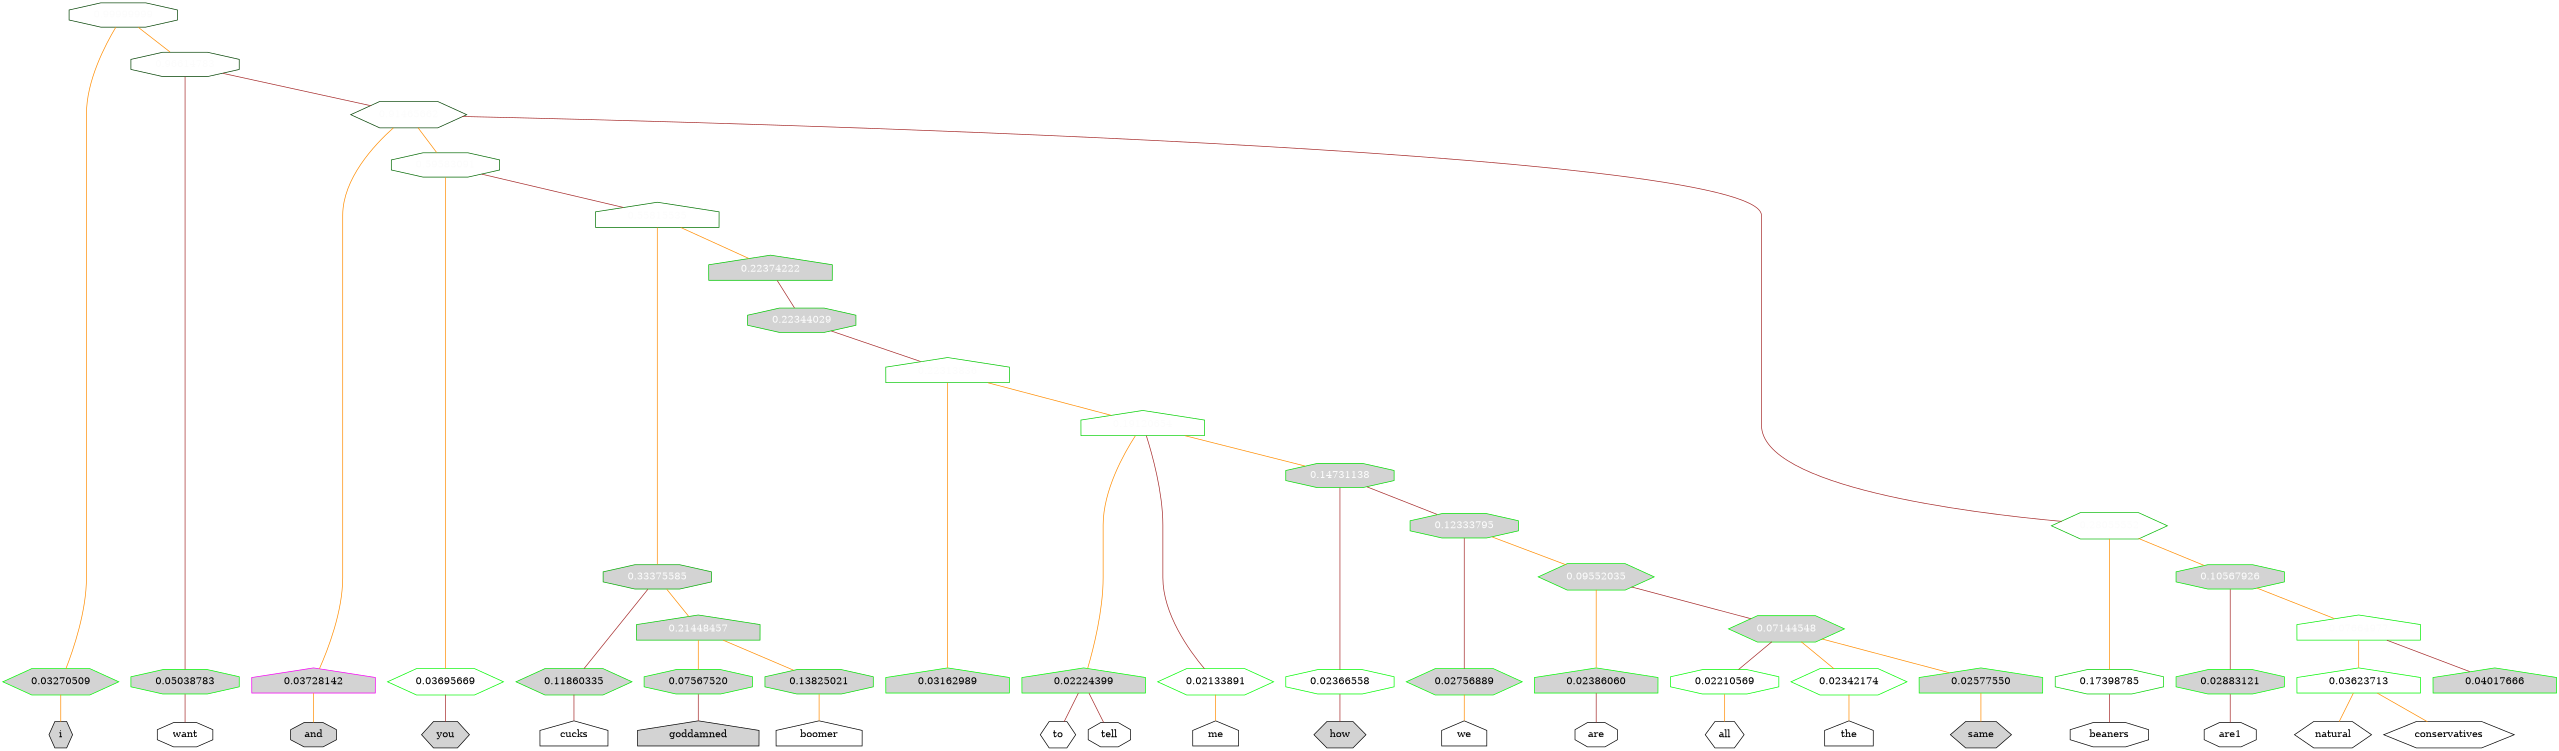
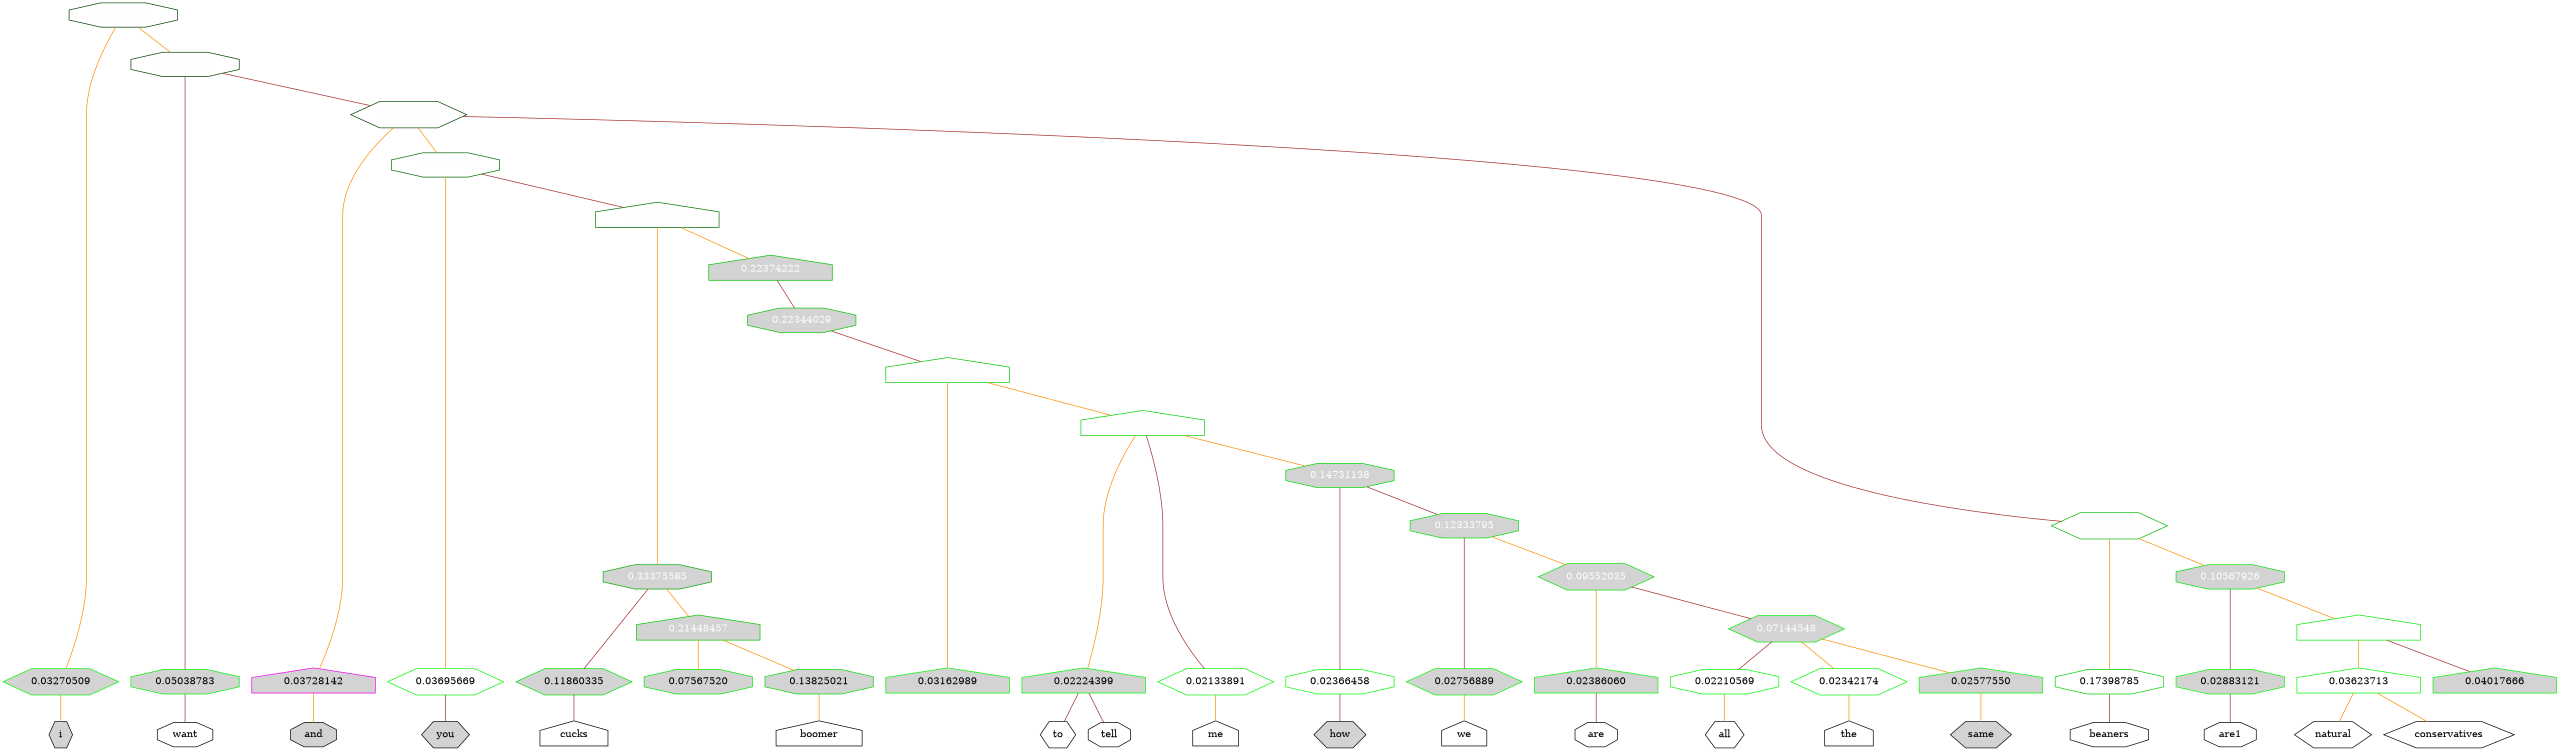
(1340, 682) -> (1340, 682)
(698, 735) -> none
